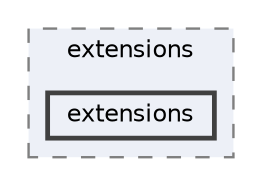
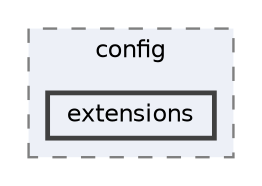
(131, 51) -> (131, 51)
